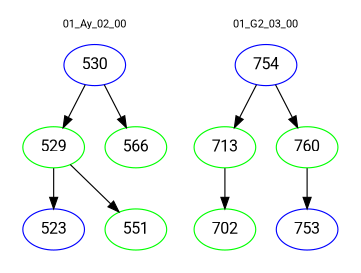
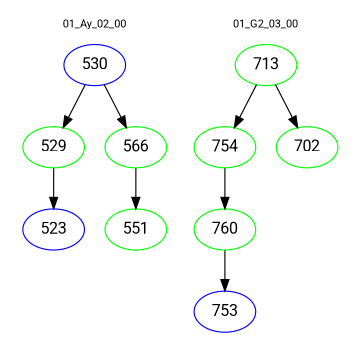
(266, 65) -> (225, 147)
(248, 101) -> (248, 101)
(91, 184) -> (136, 183)
